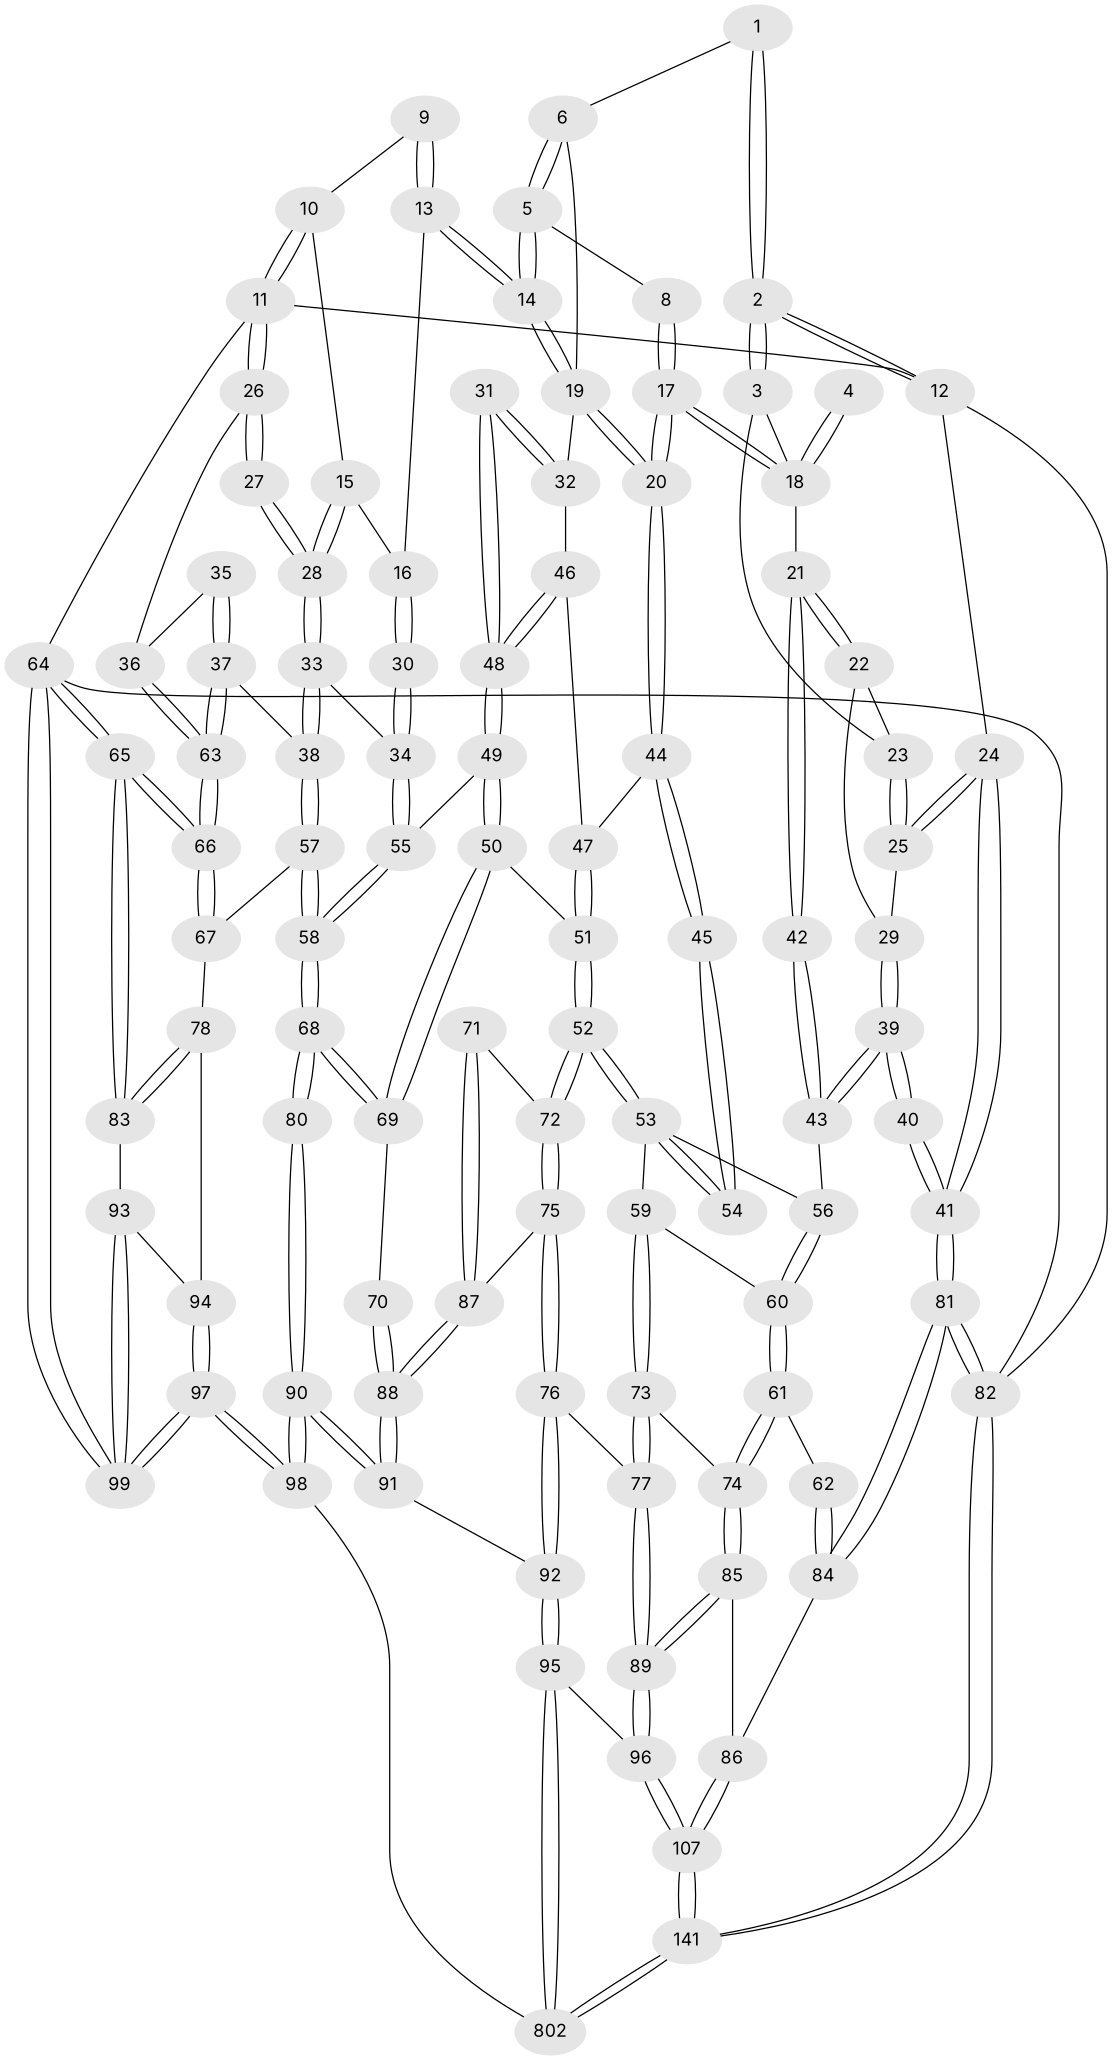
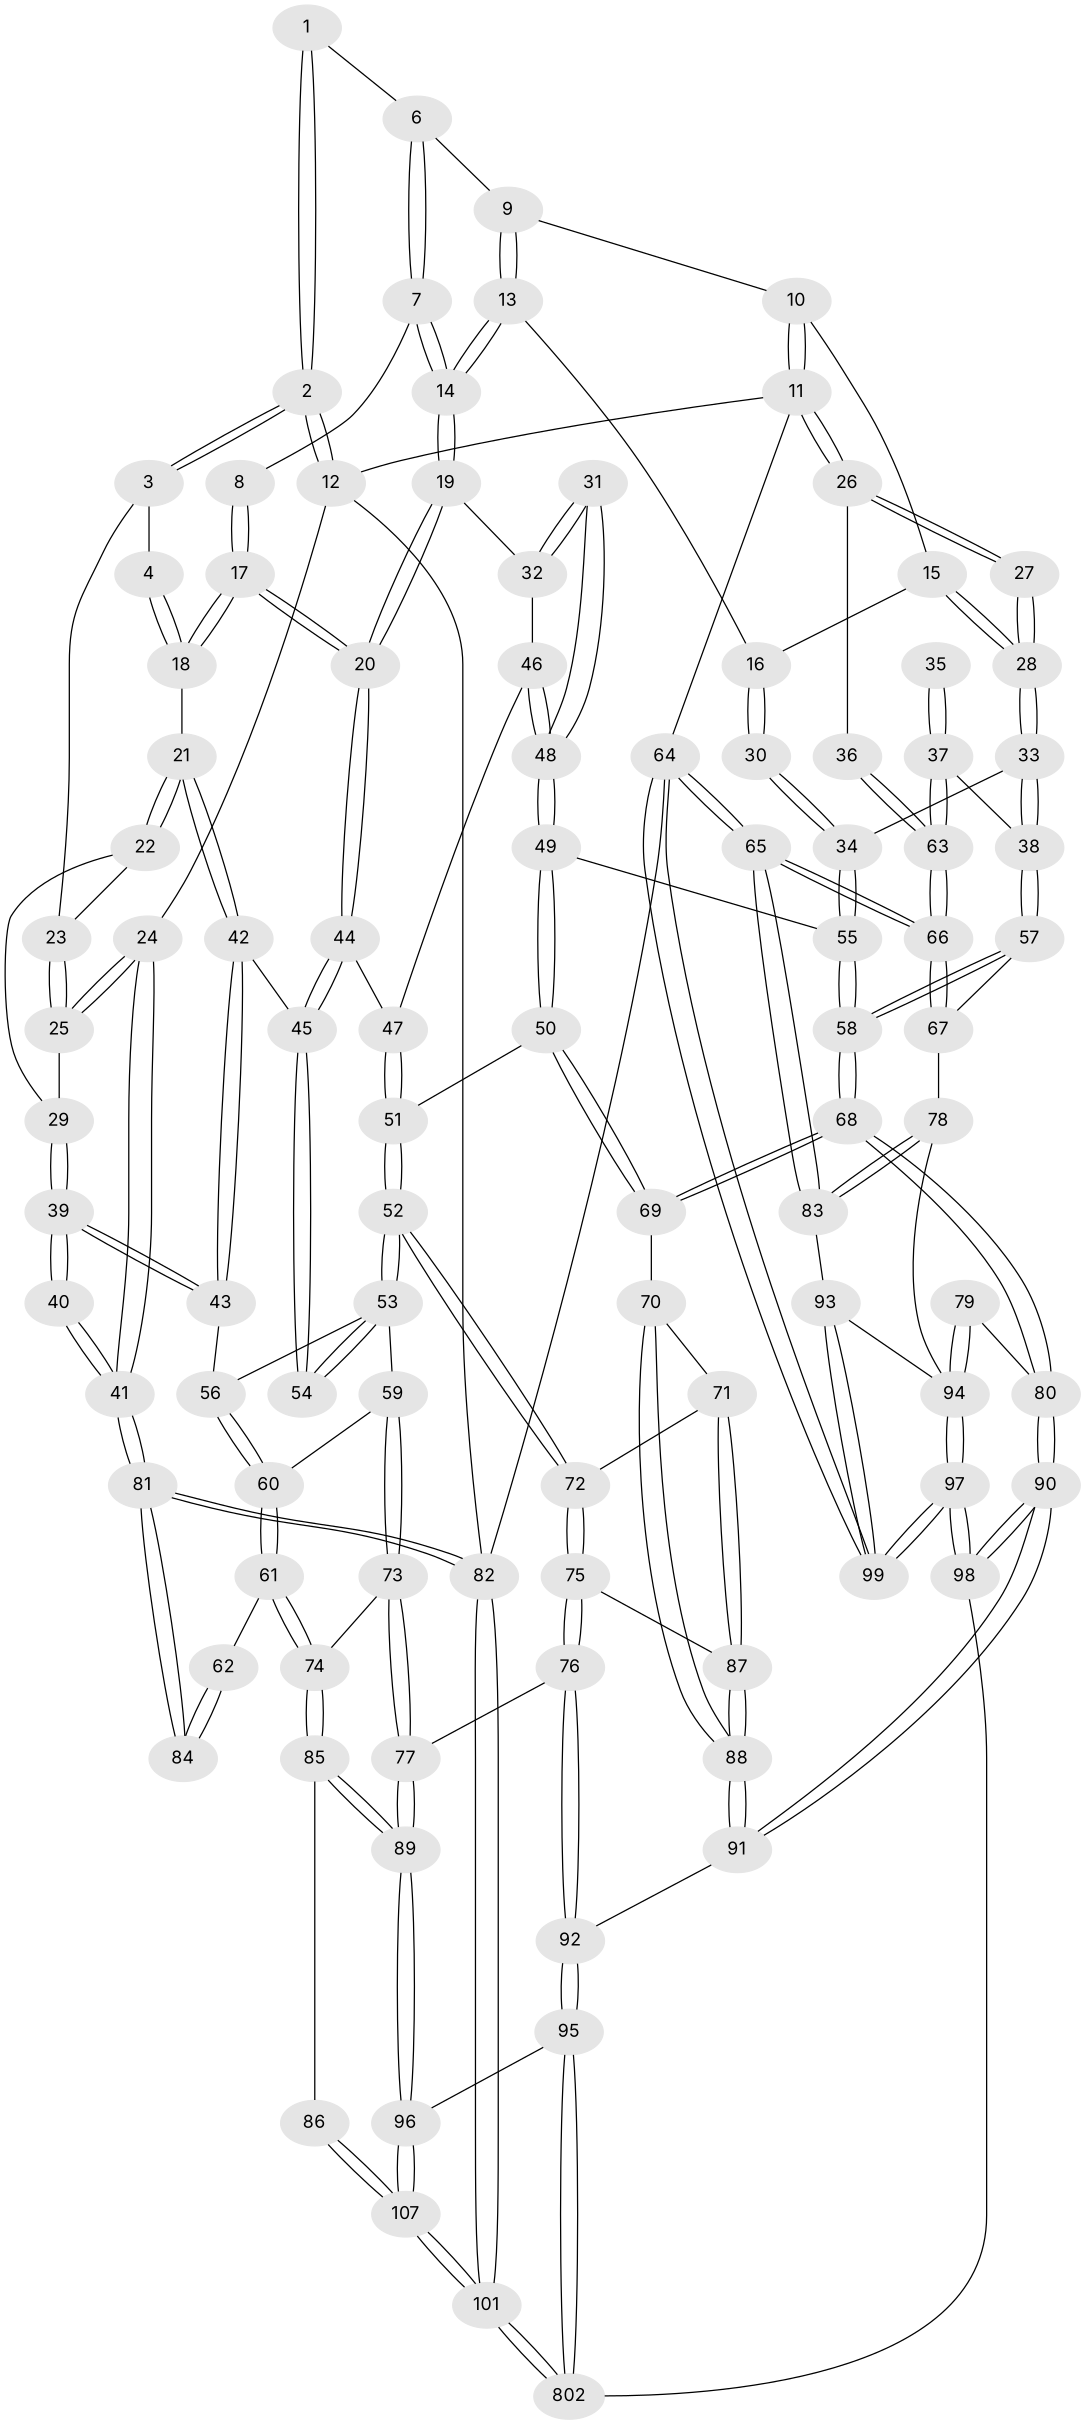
(528, 210) -> (417, 301)
(577, 255) -> (463, 164)
(777, 438) -> (149, 529)
(176, 620) -> none
none -> (271, 984)
none -> (965, 1303)
none -> (687, 1349)
(778, 1667) -> none
(687, 1941) -> (487, 2305)
